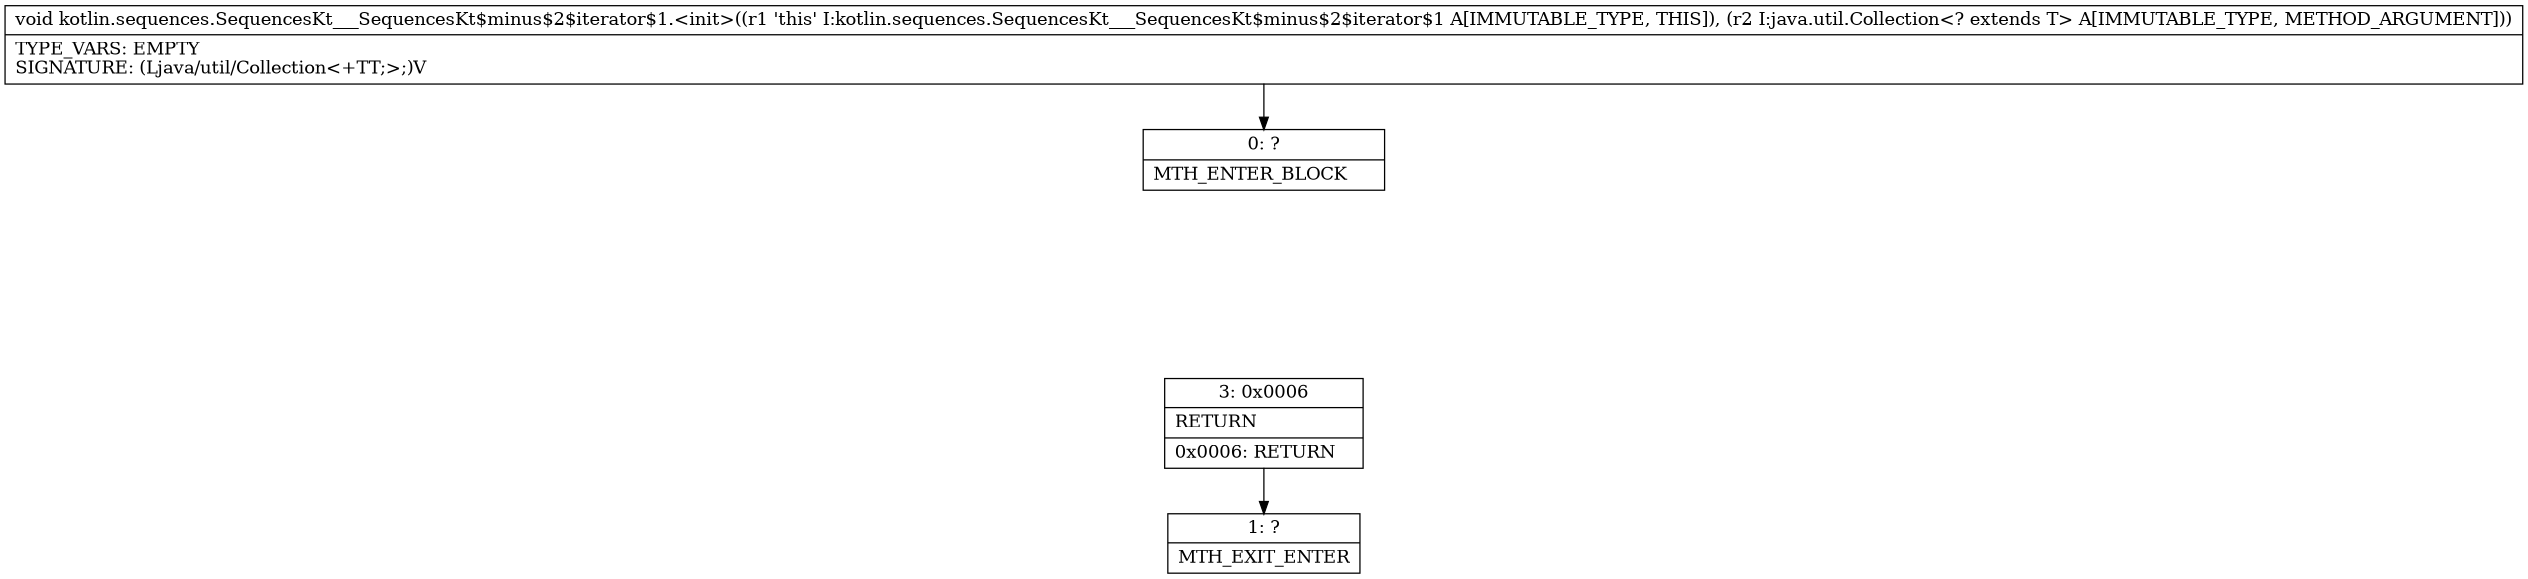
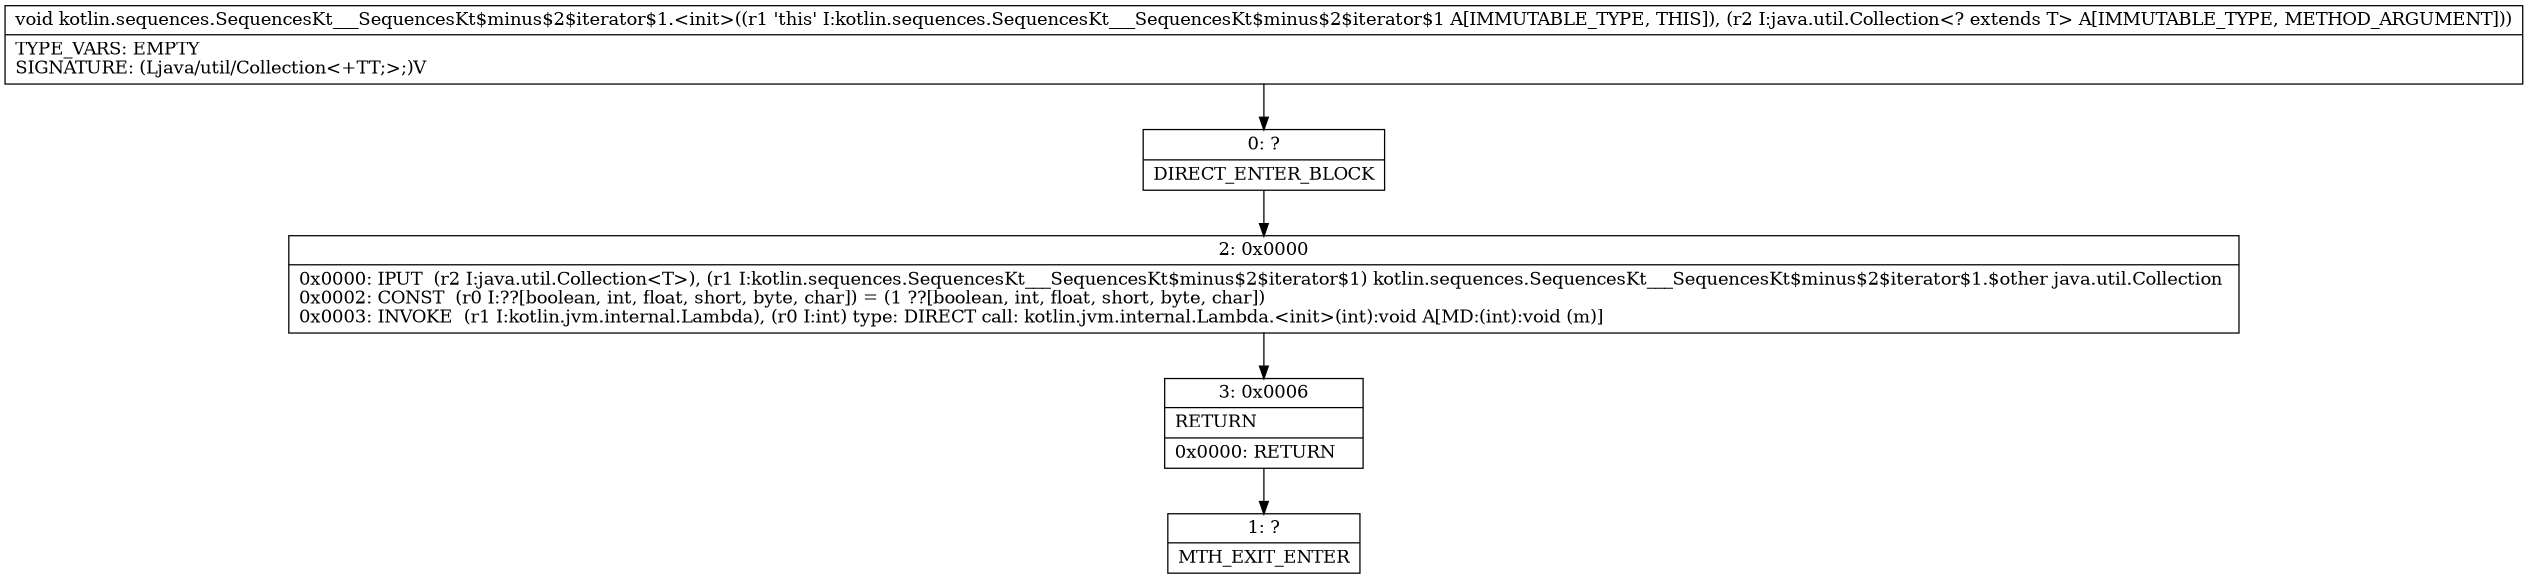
(1251, 174) -> (1264, 174)
none -> (1264, 284)
(1264, 452) -> (1264, 452)
